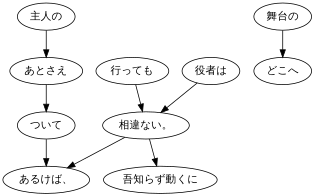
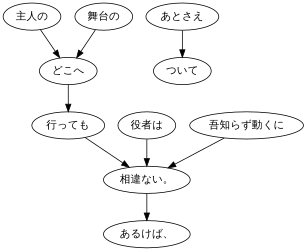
(46, 40) -> (48, 41)
none -> (68, 95)
(46, 149) -> none
(152, 149) -> (200, 151)
